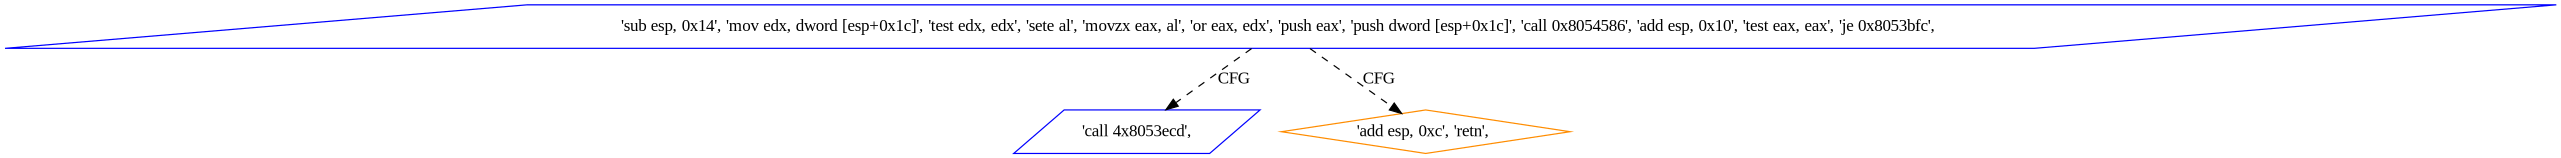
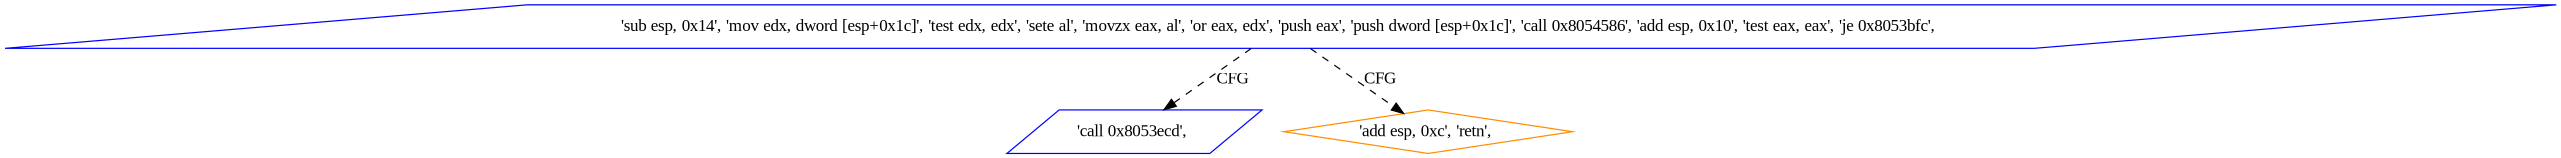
(1137, 132) -> (1134, 132)
